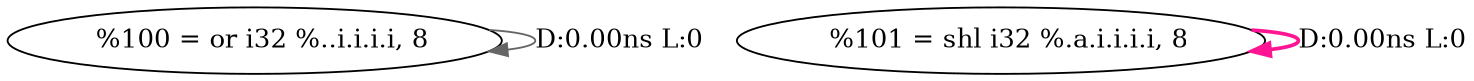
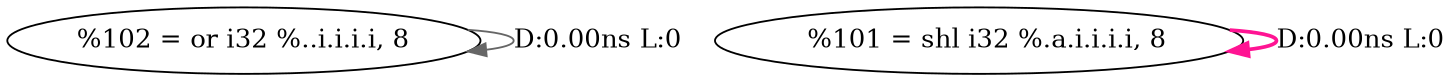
(255, 41) -> (244, 41)
